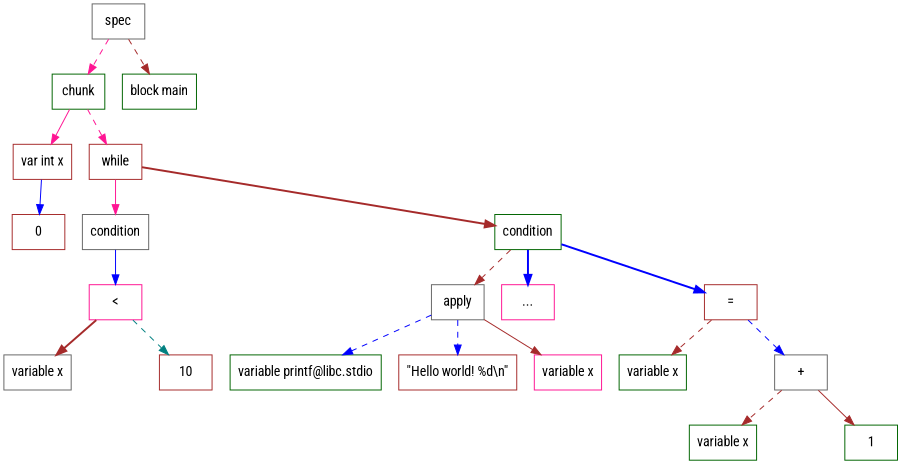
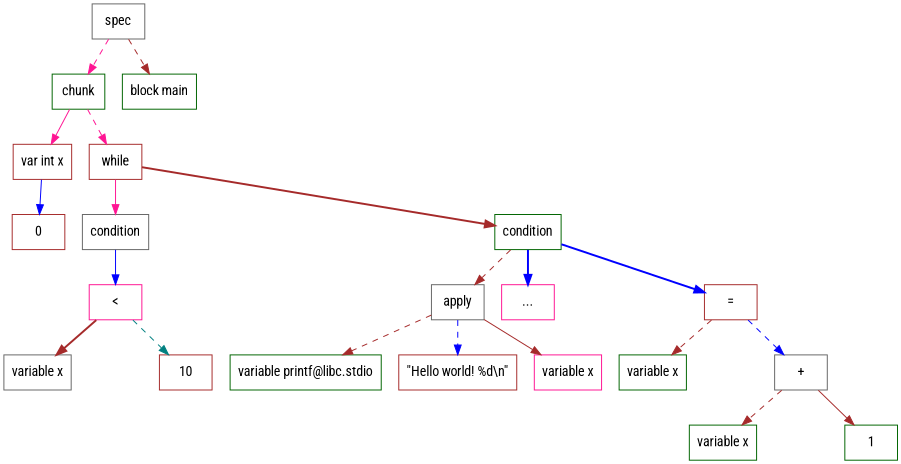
(391, 333) -> (391, 333)
